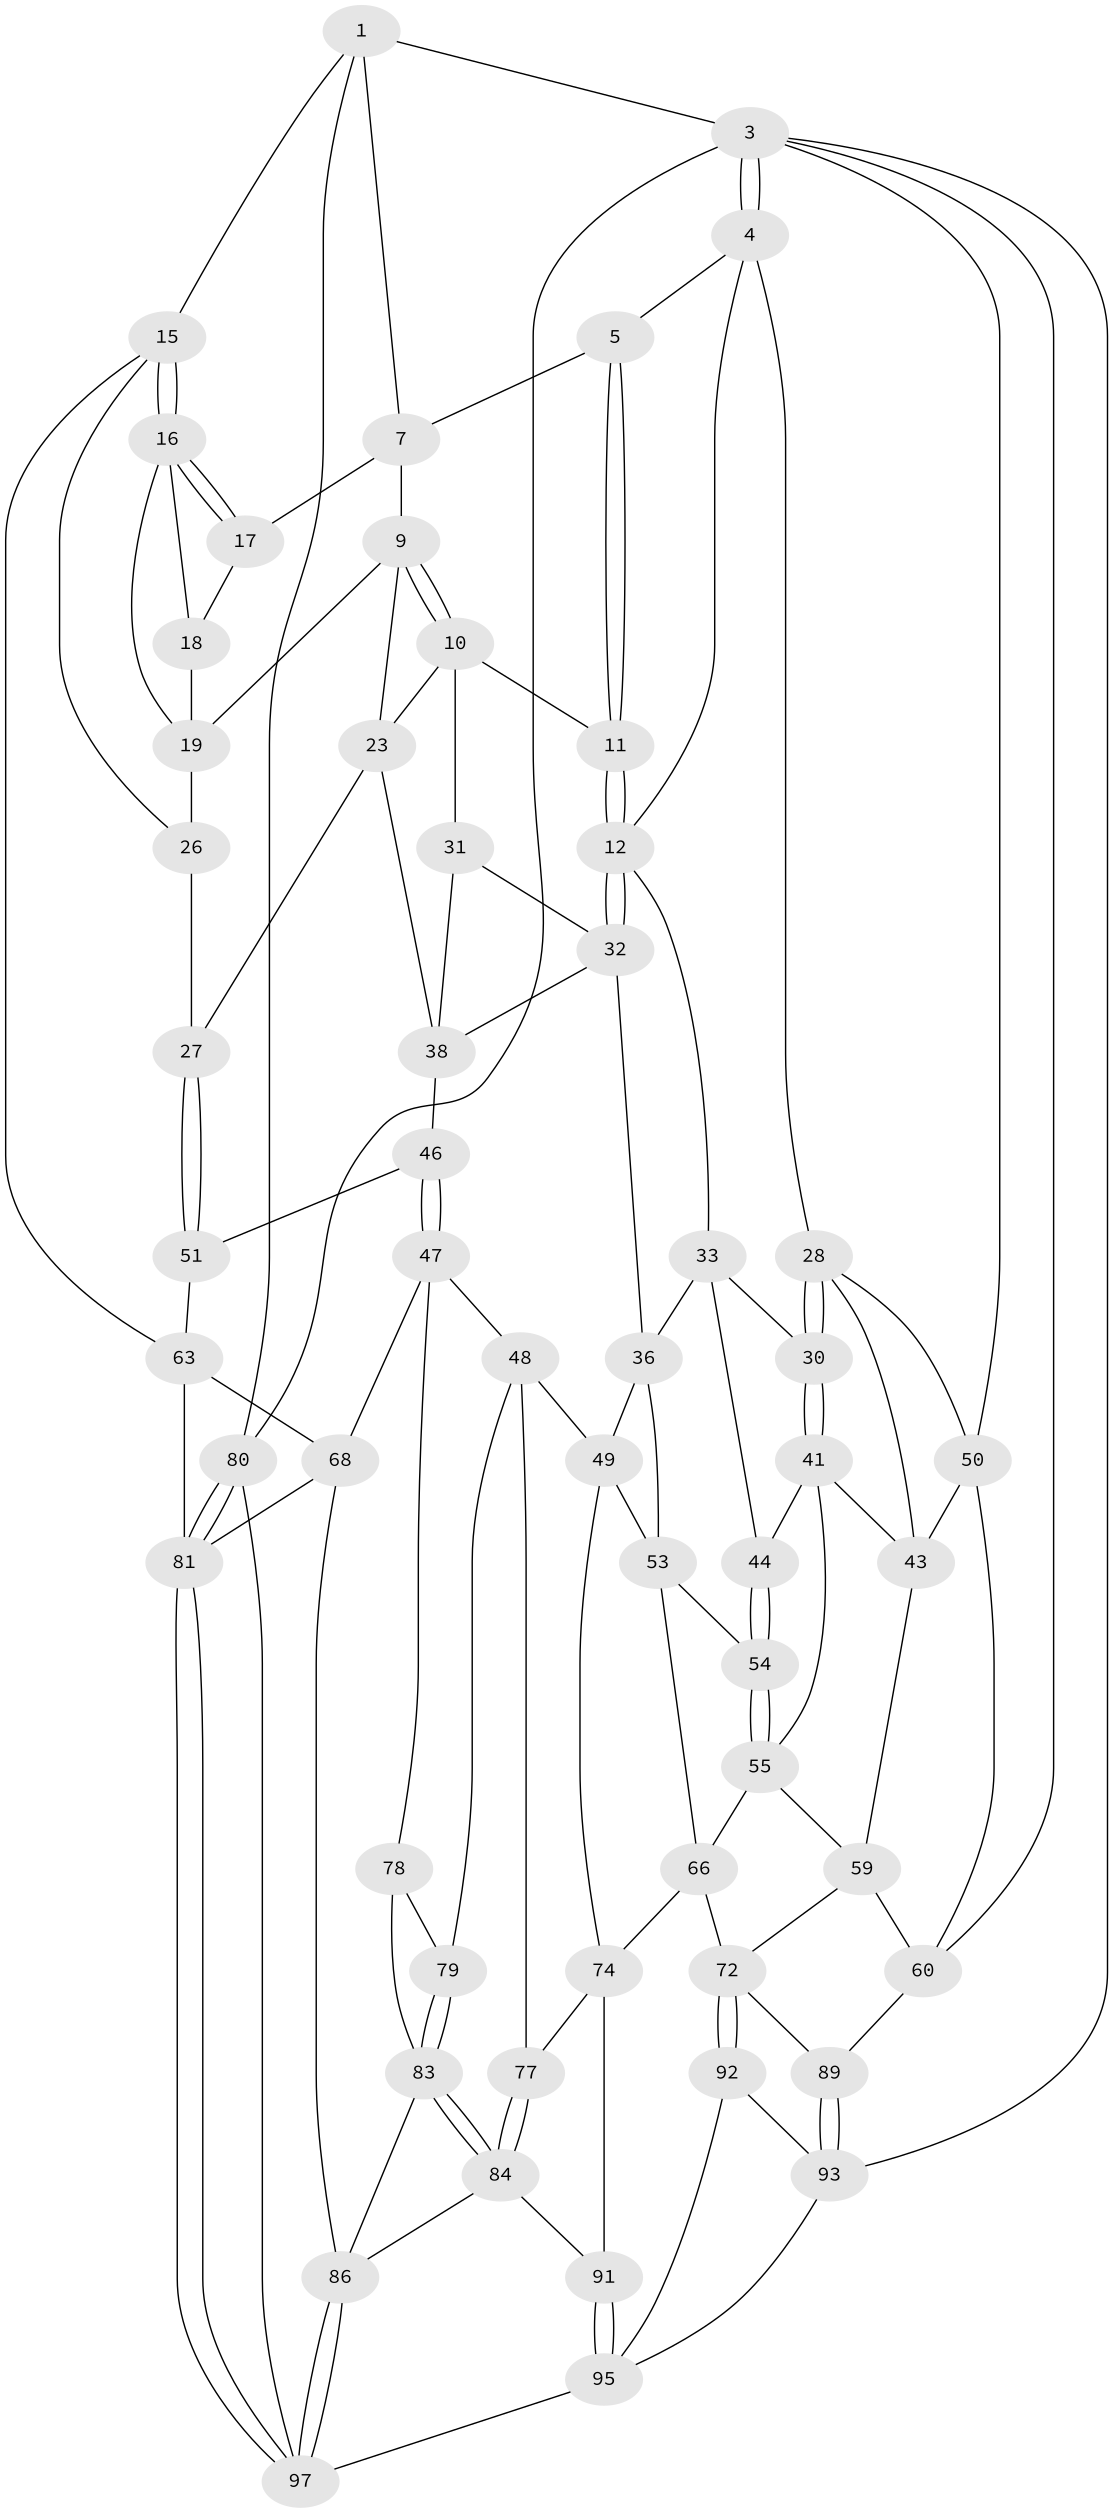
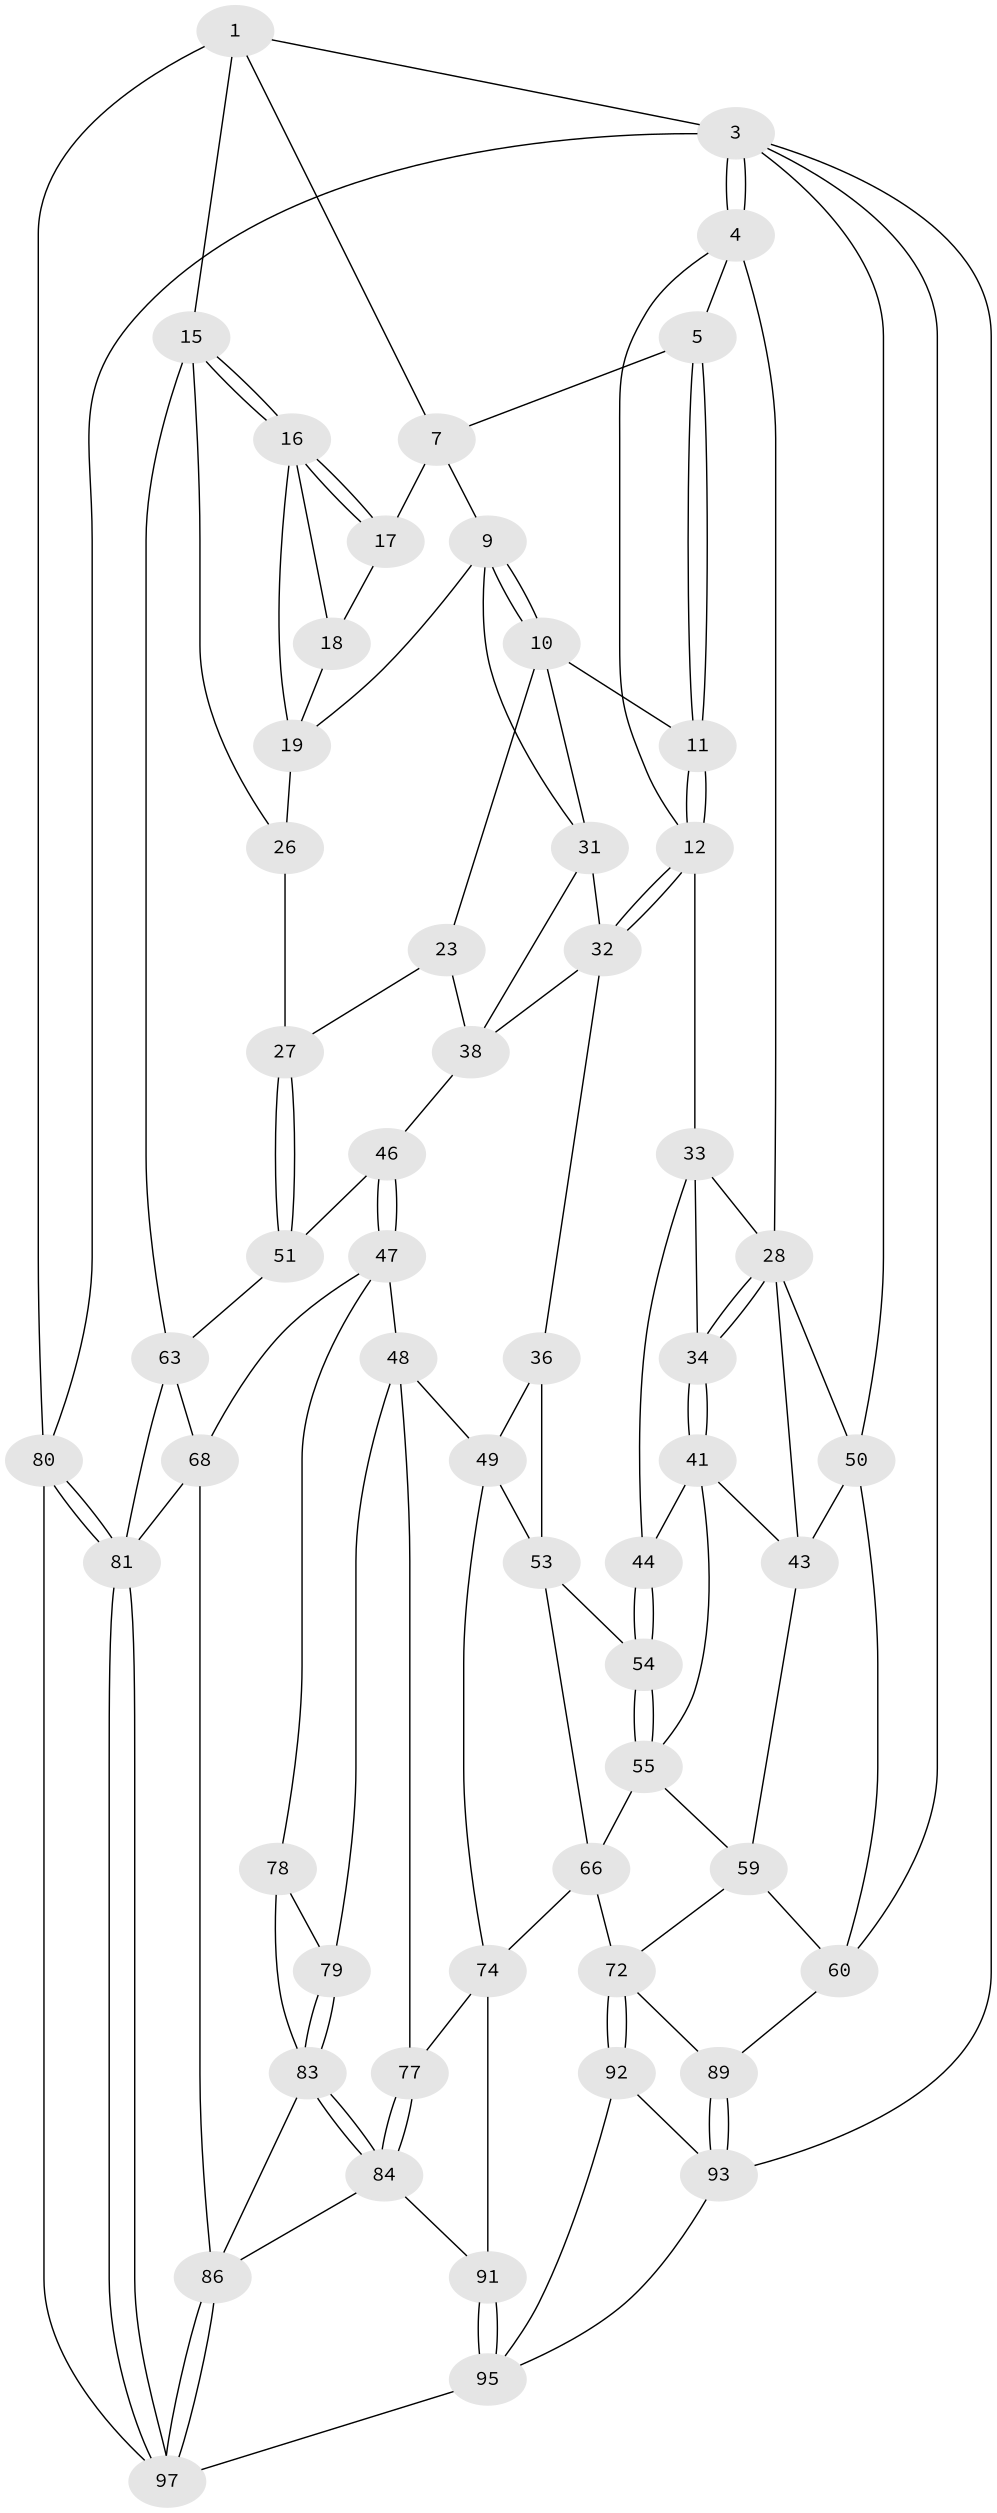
(389, 644) -> (503, 704)
(676, 1307) -> (735, 1205)
(814, 1358) -> (698, 1358)
